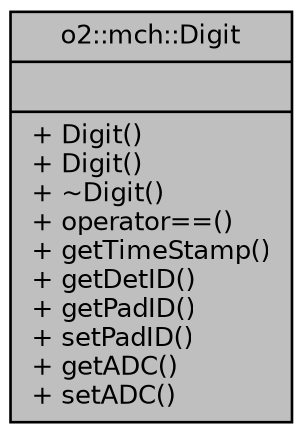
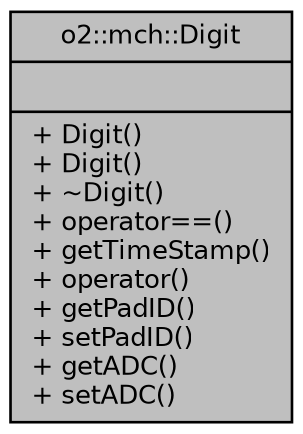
(114, 280) -> (112, 280)
